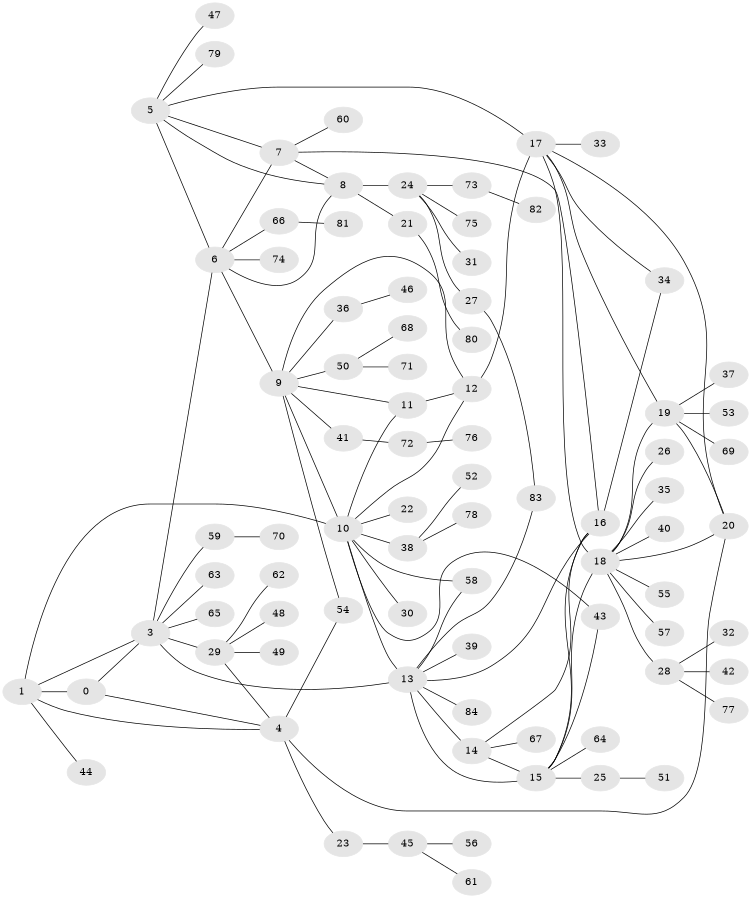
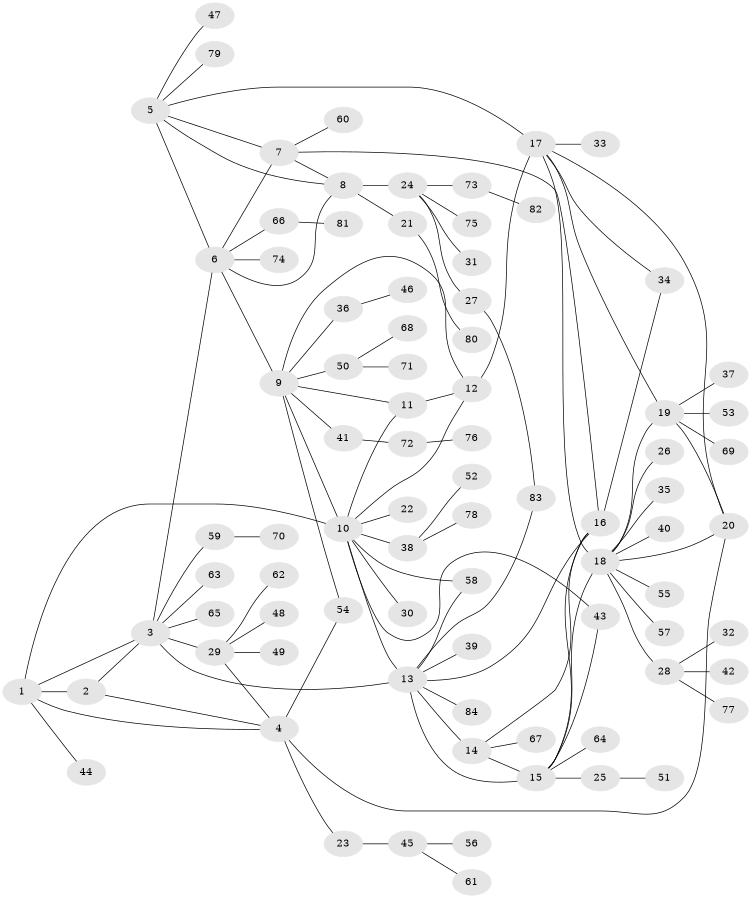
(86, 692) -> (86, 692)
